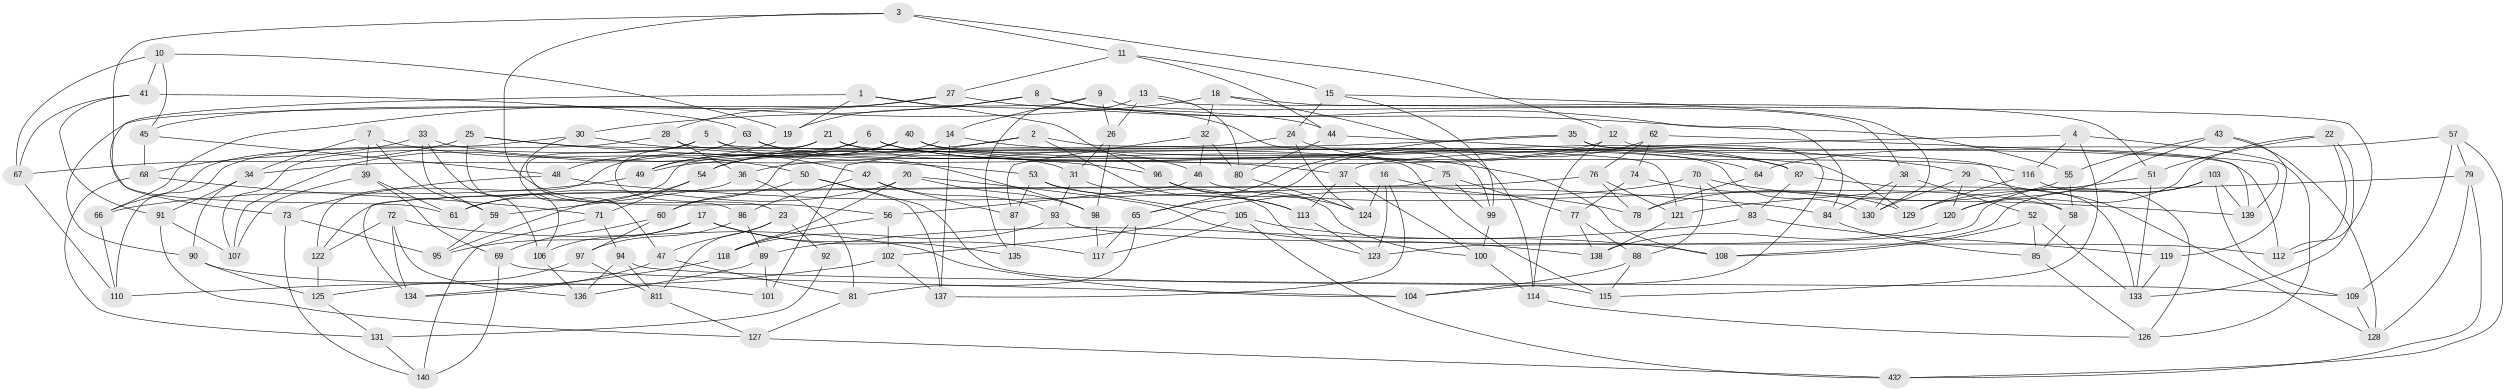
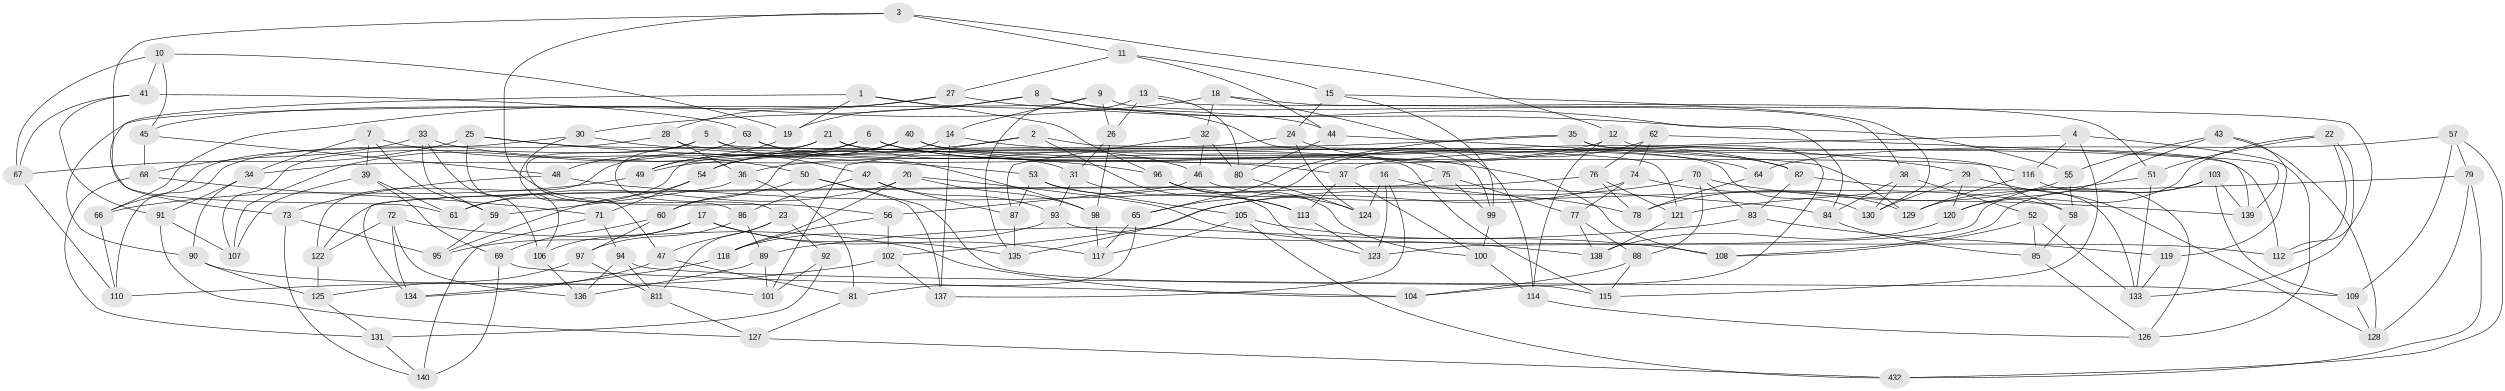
none -> (1324, 196)
none -> (797, 277)
